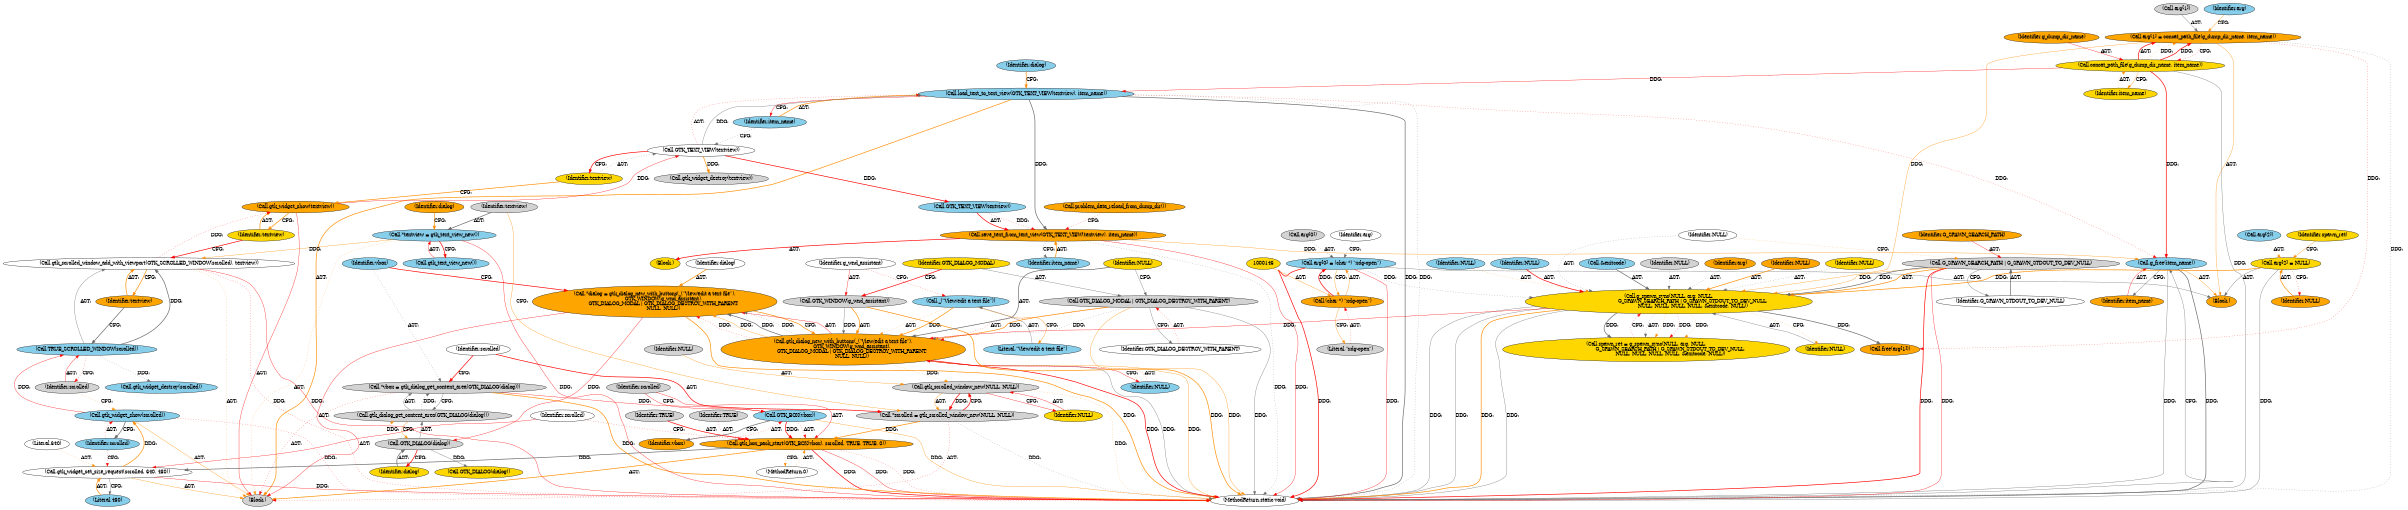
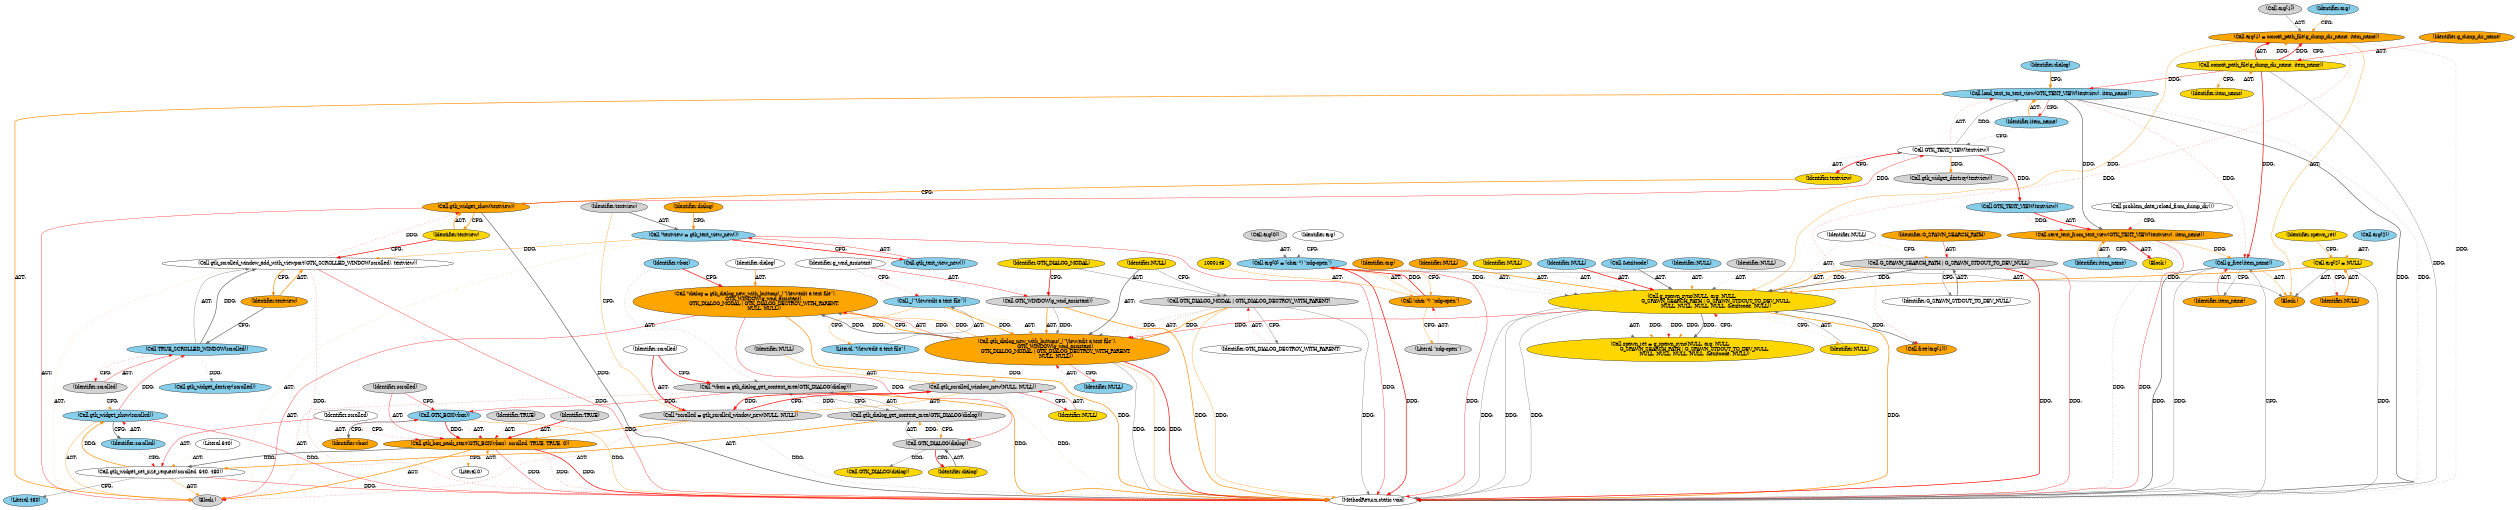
(1115, 207) -> (2162, 207)
(787, 472) -> (470, 472)
none -> (843, 486)
(96, 488) -> (553, 453)
(678, 497) -> (732, 496)
